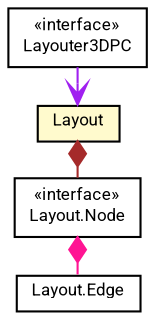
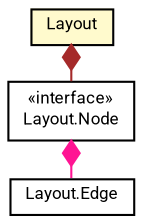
(78, 38) -> none
